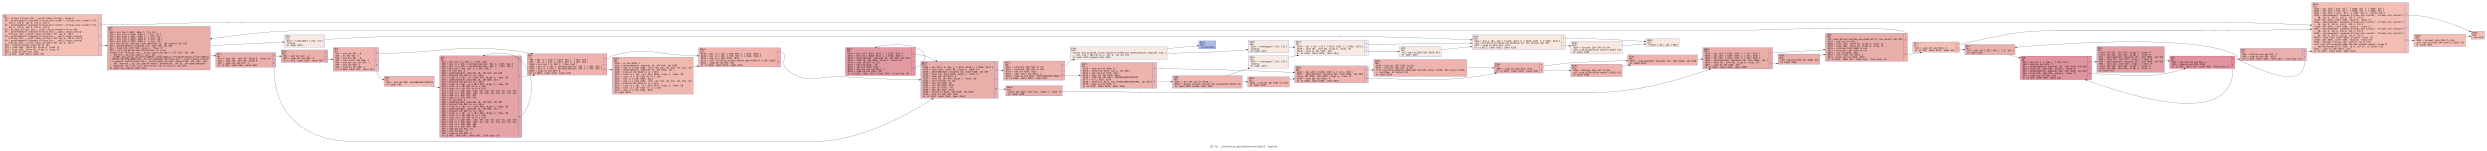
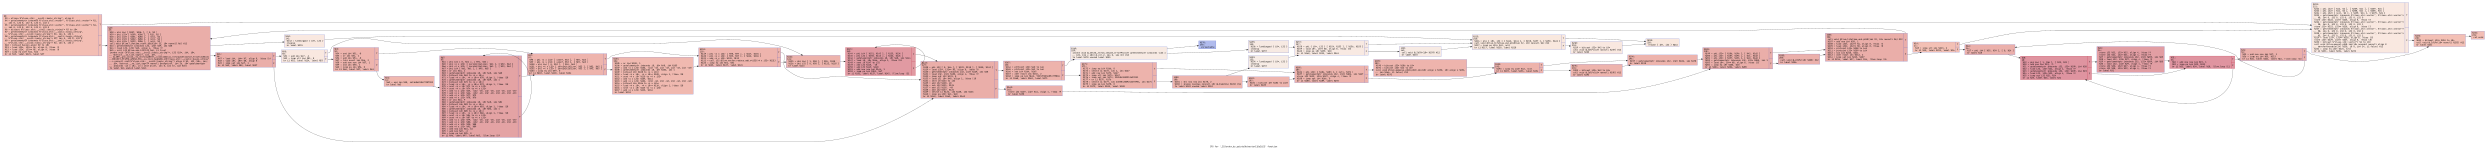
(2440, 20) -> none
(2360, 28) -> (2360, 28)
(2308, 51) -> (2367, 61)
(305, 56) -> (305, 56)
none -> (813, 62)
